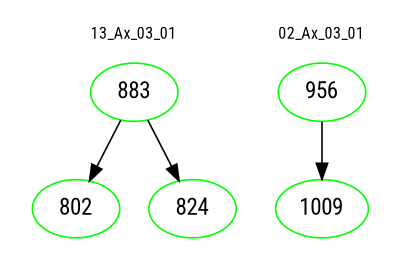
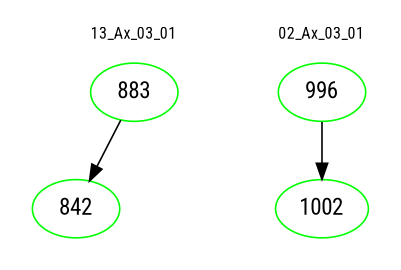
(322, 92) -> (322, 92)
(76, 209) -> (76, 209)
(193, 209) -> none
(322, 209) -> (322, 209)
